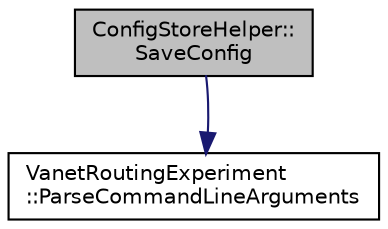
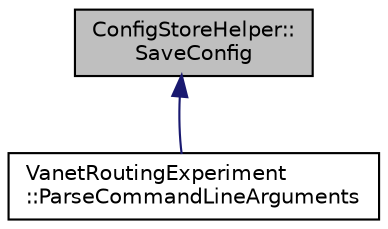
(208, 104) -> (180, 125)
